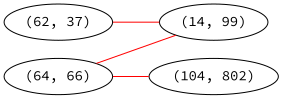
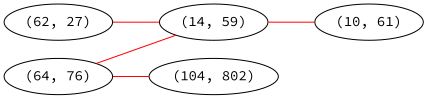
(58, 22) -> (58, 22)
(214, 22) -> (214, 22)
none -> (369, 22)
(58, 77) -> (58, 77)
